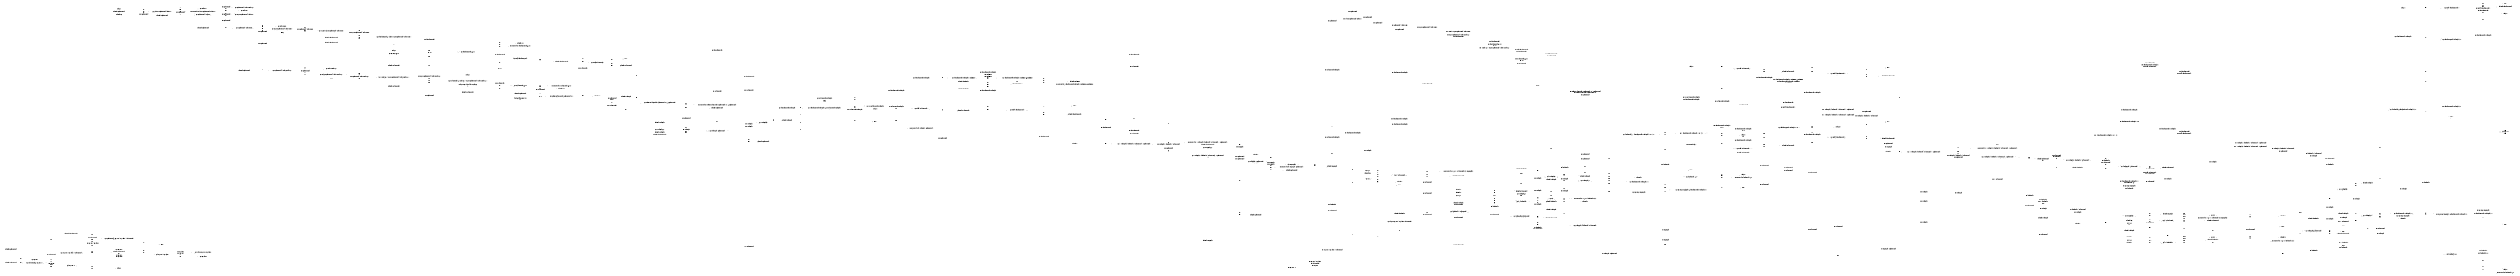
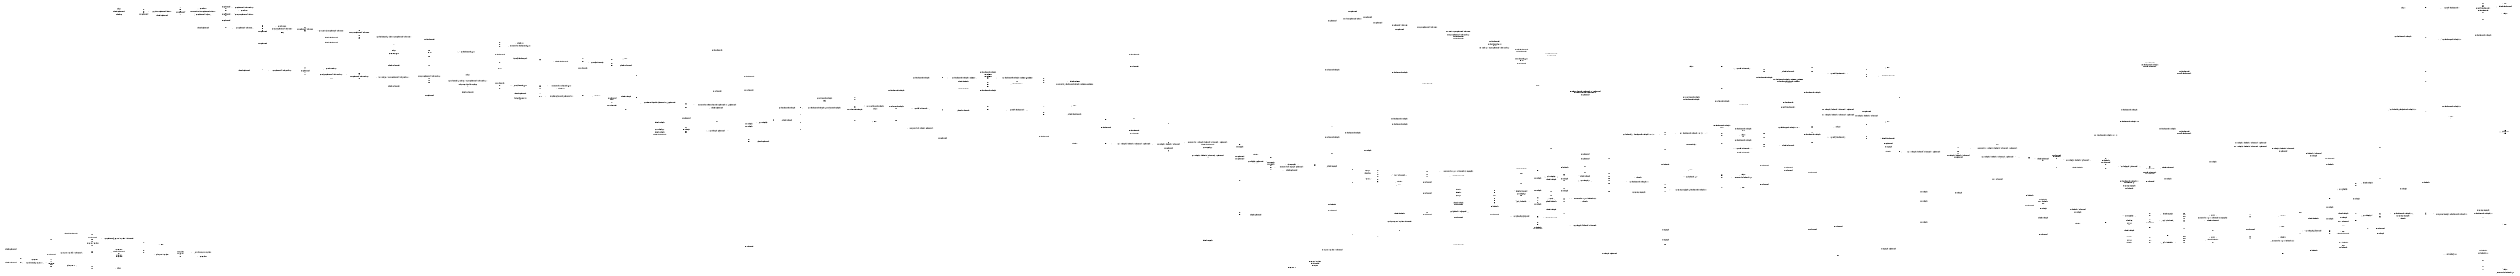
none -> (1454, 40)
(540, 91) -> none
(749, 247) -> (749, 247)
